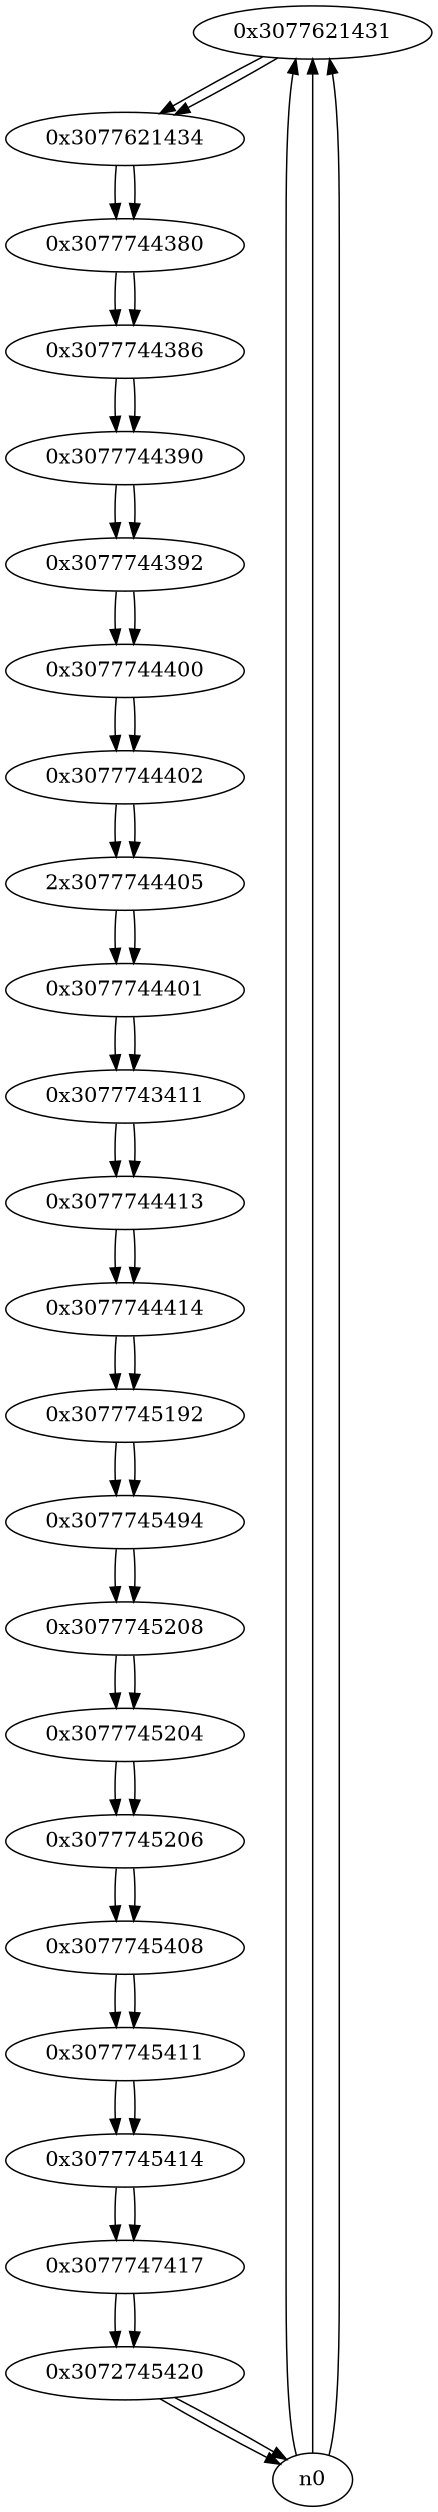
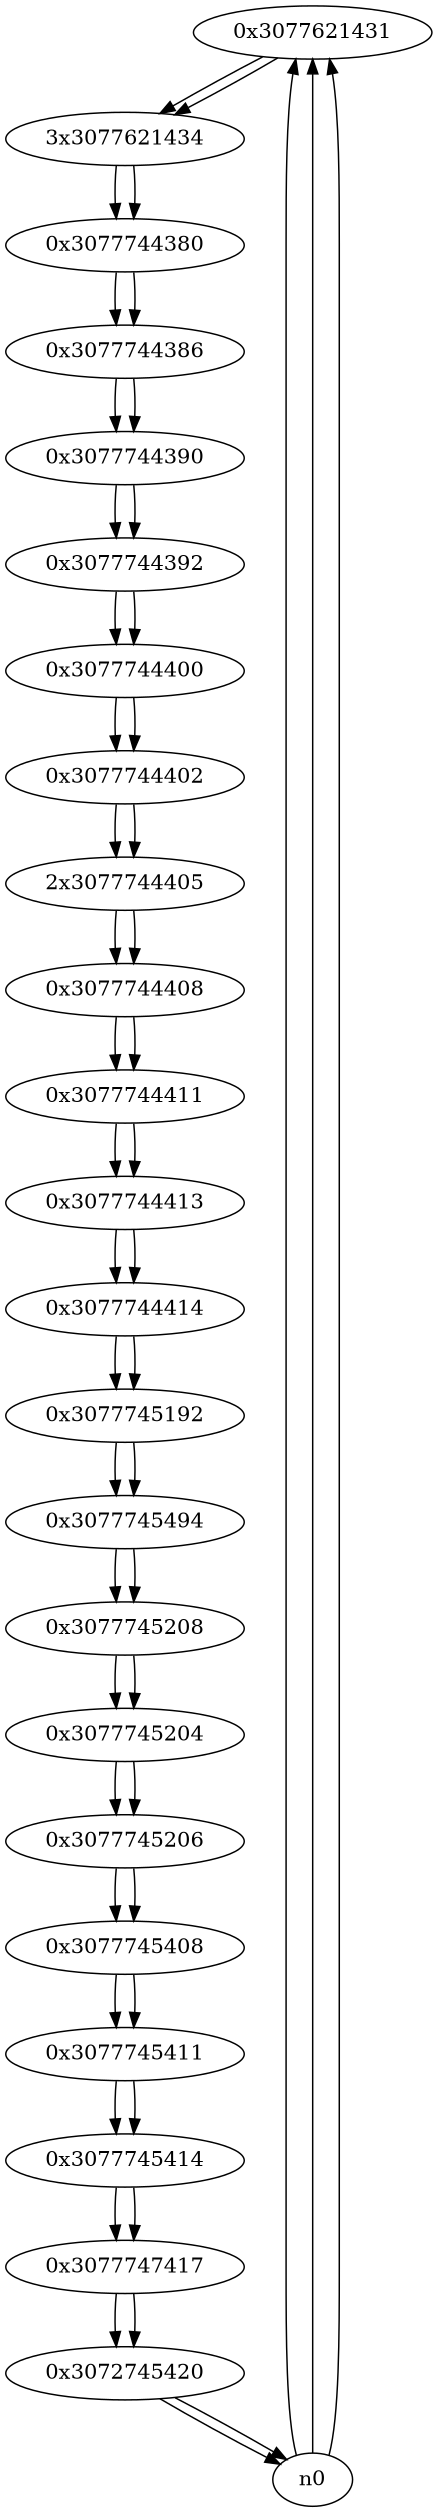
(125, 139) -> (125, 139)
(125, 990) -> (125, 990)
(125, 1097) -> (125, 1097)
